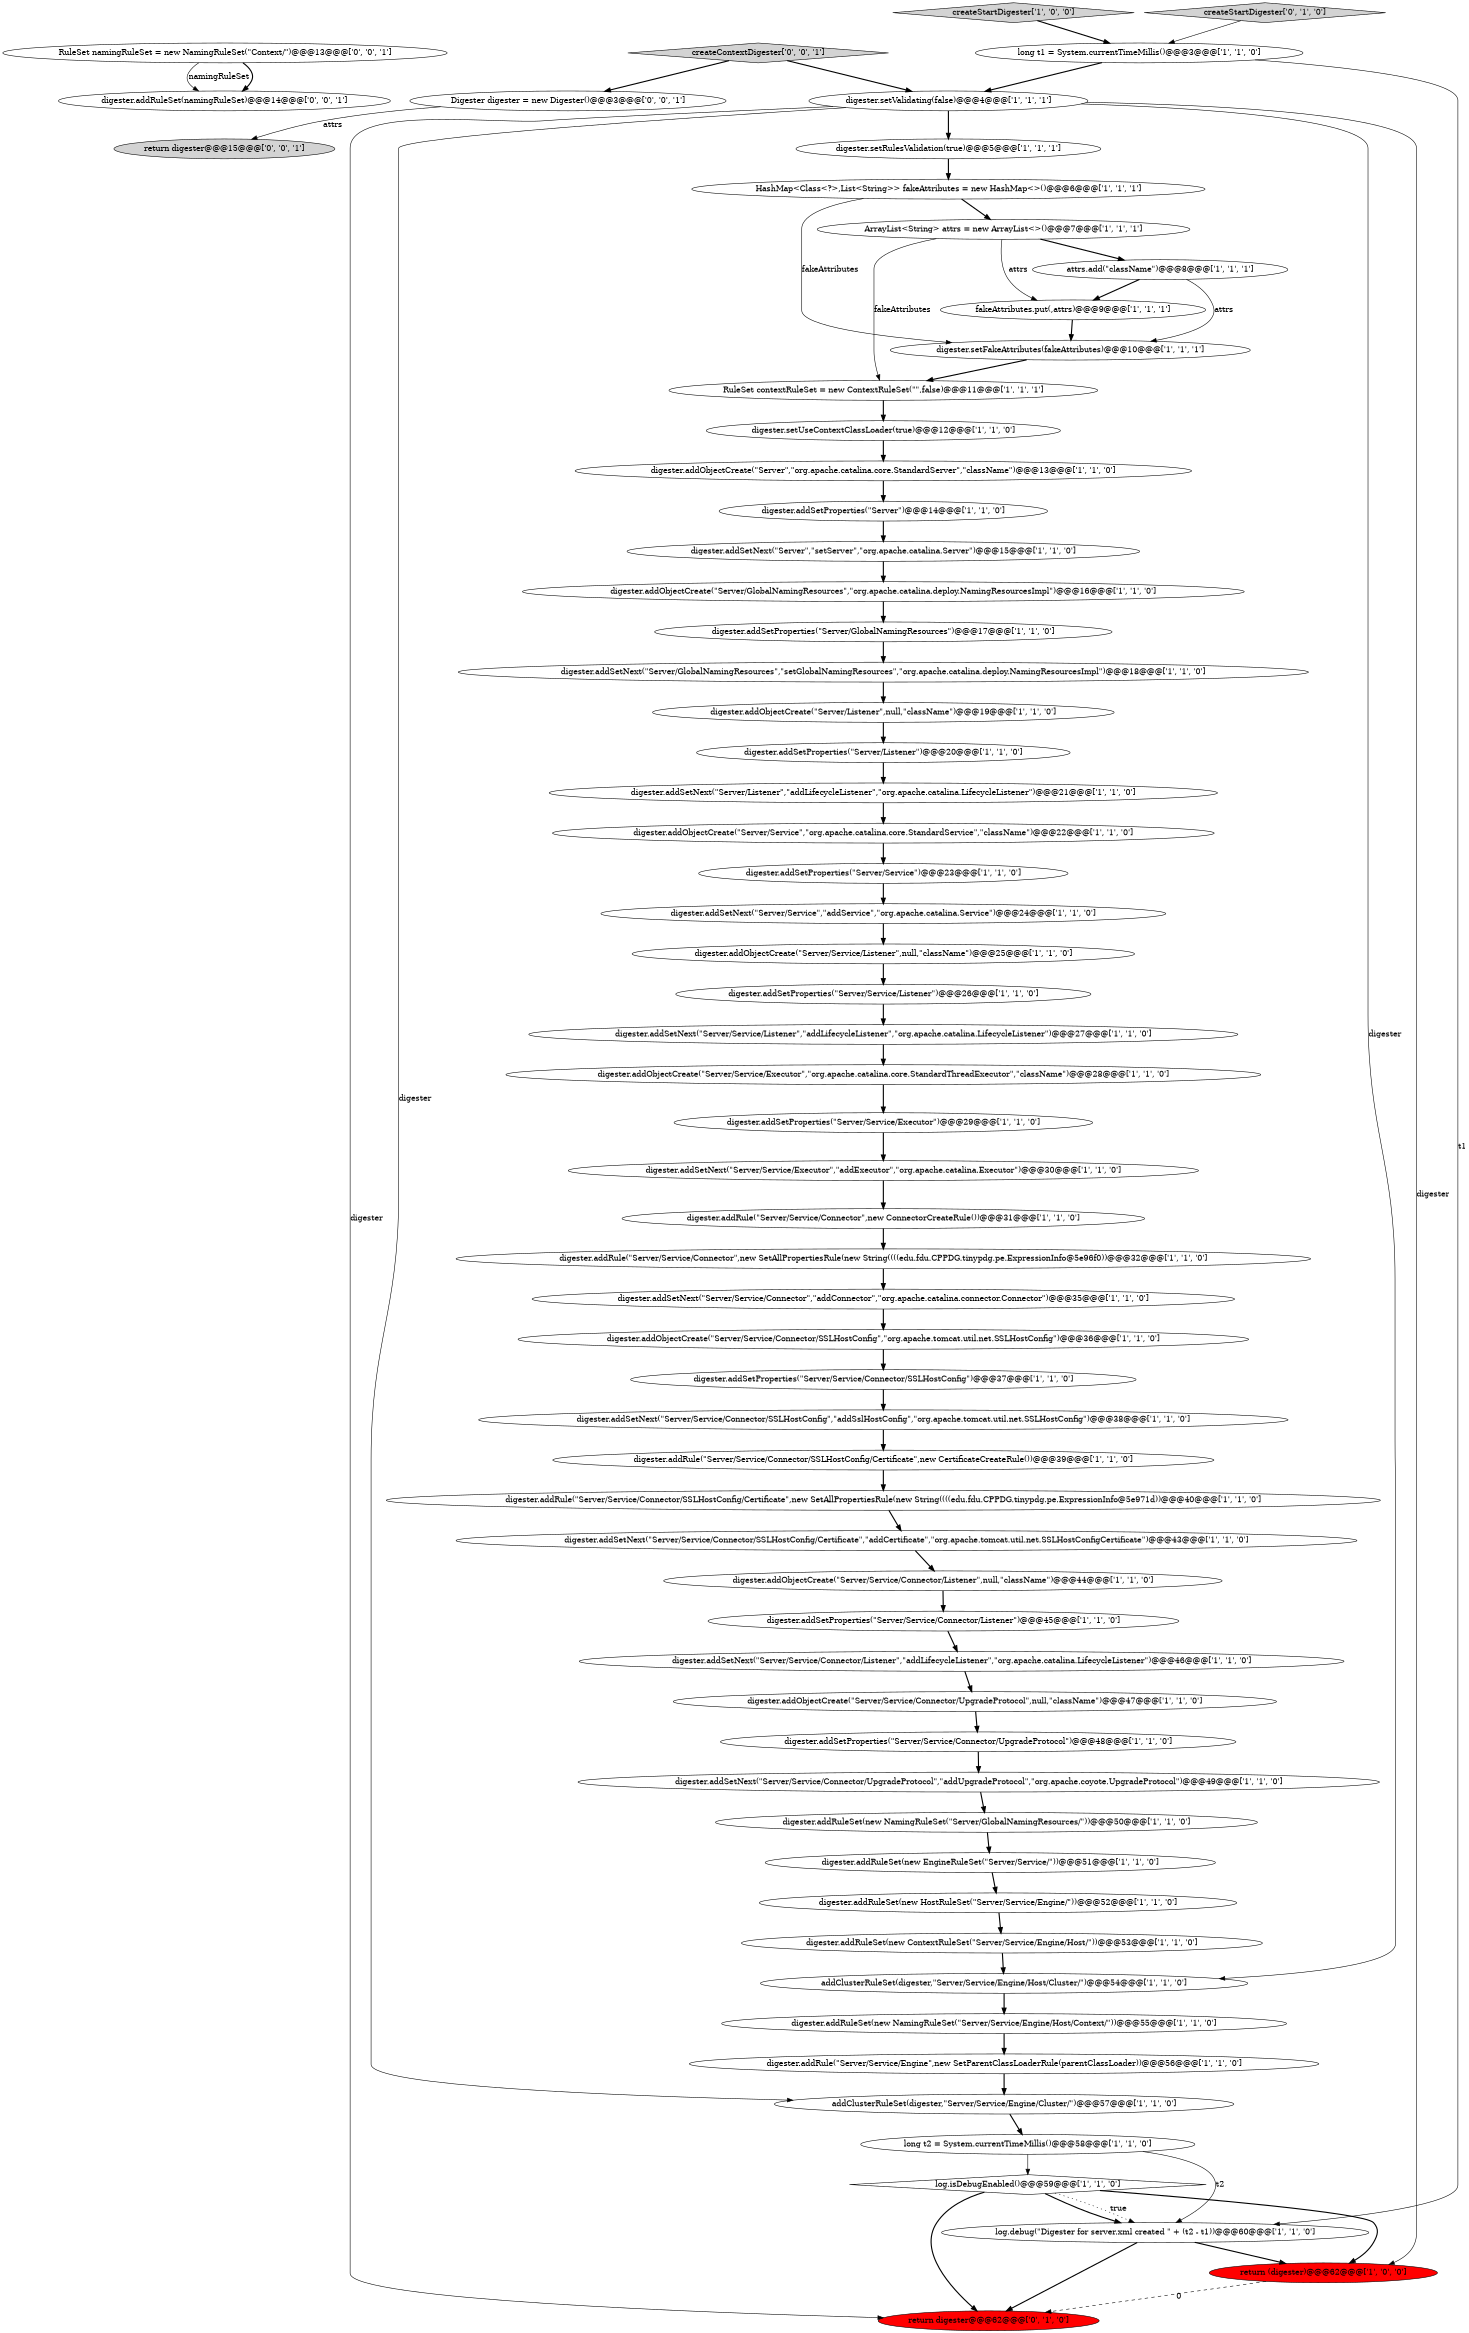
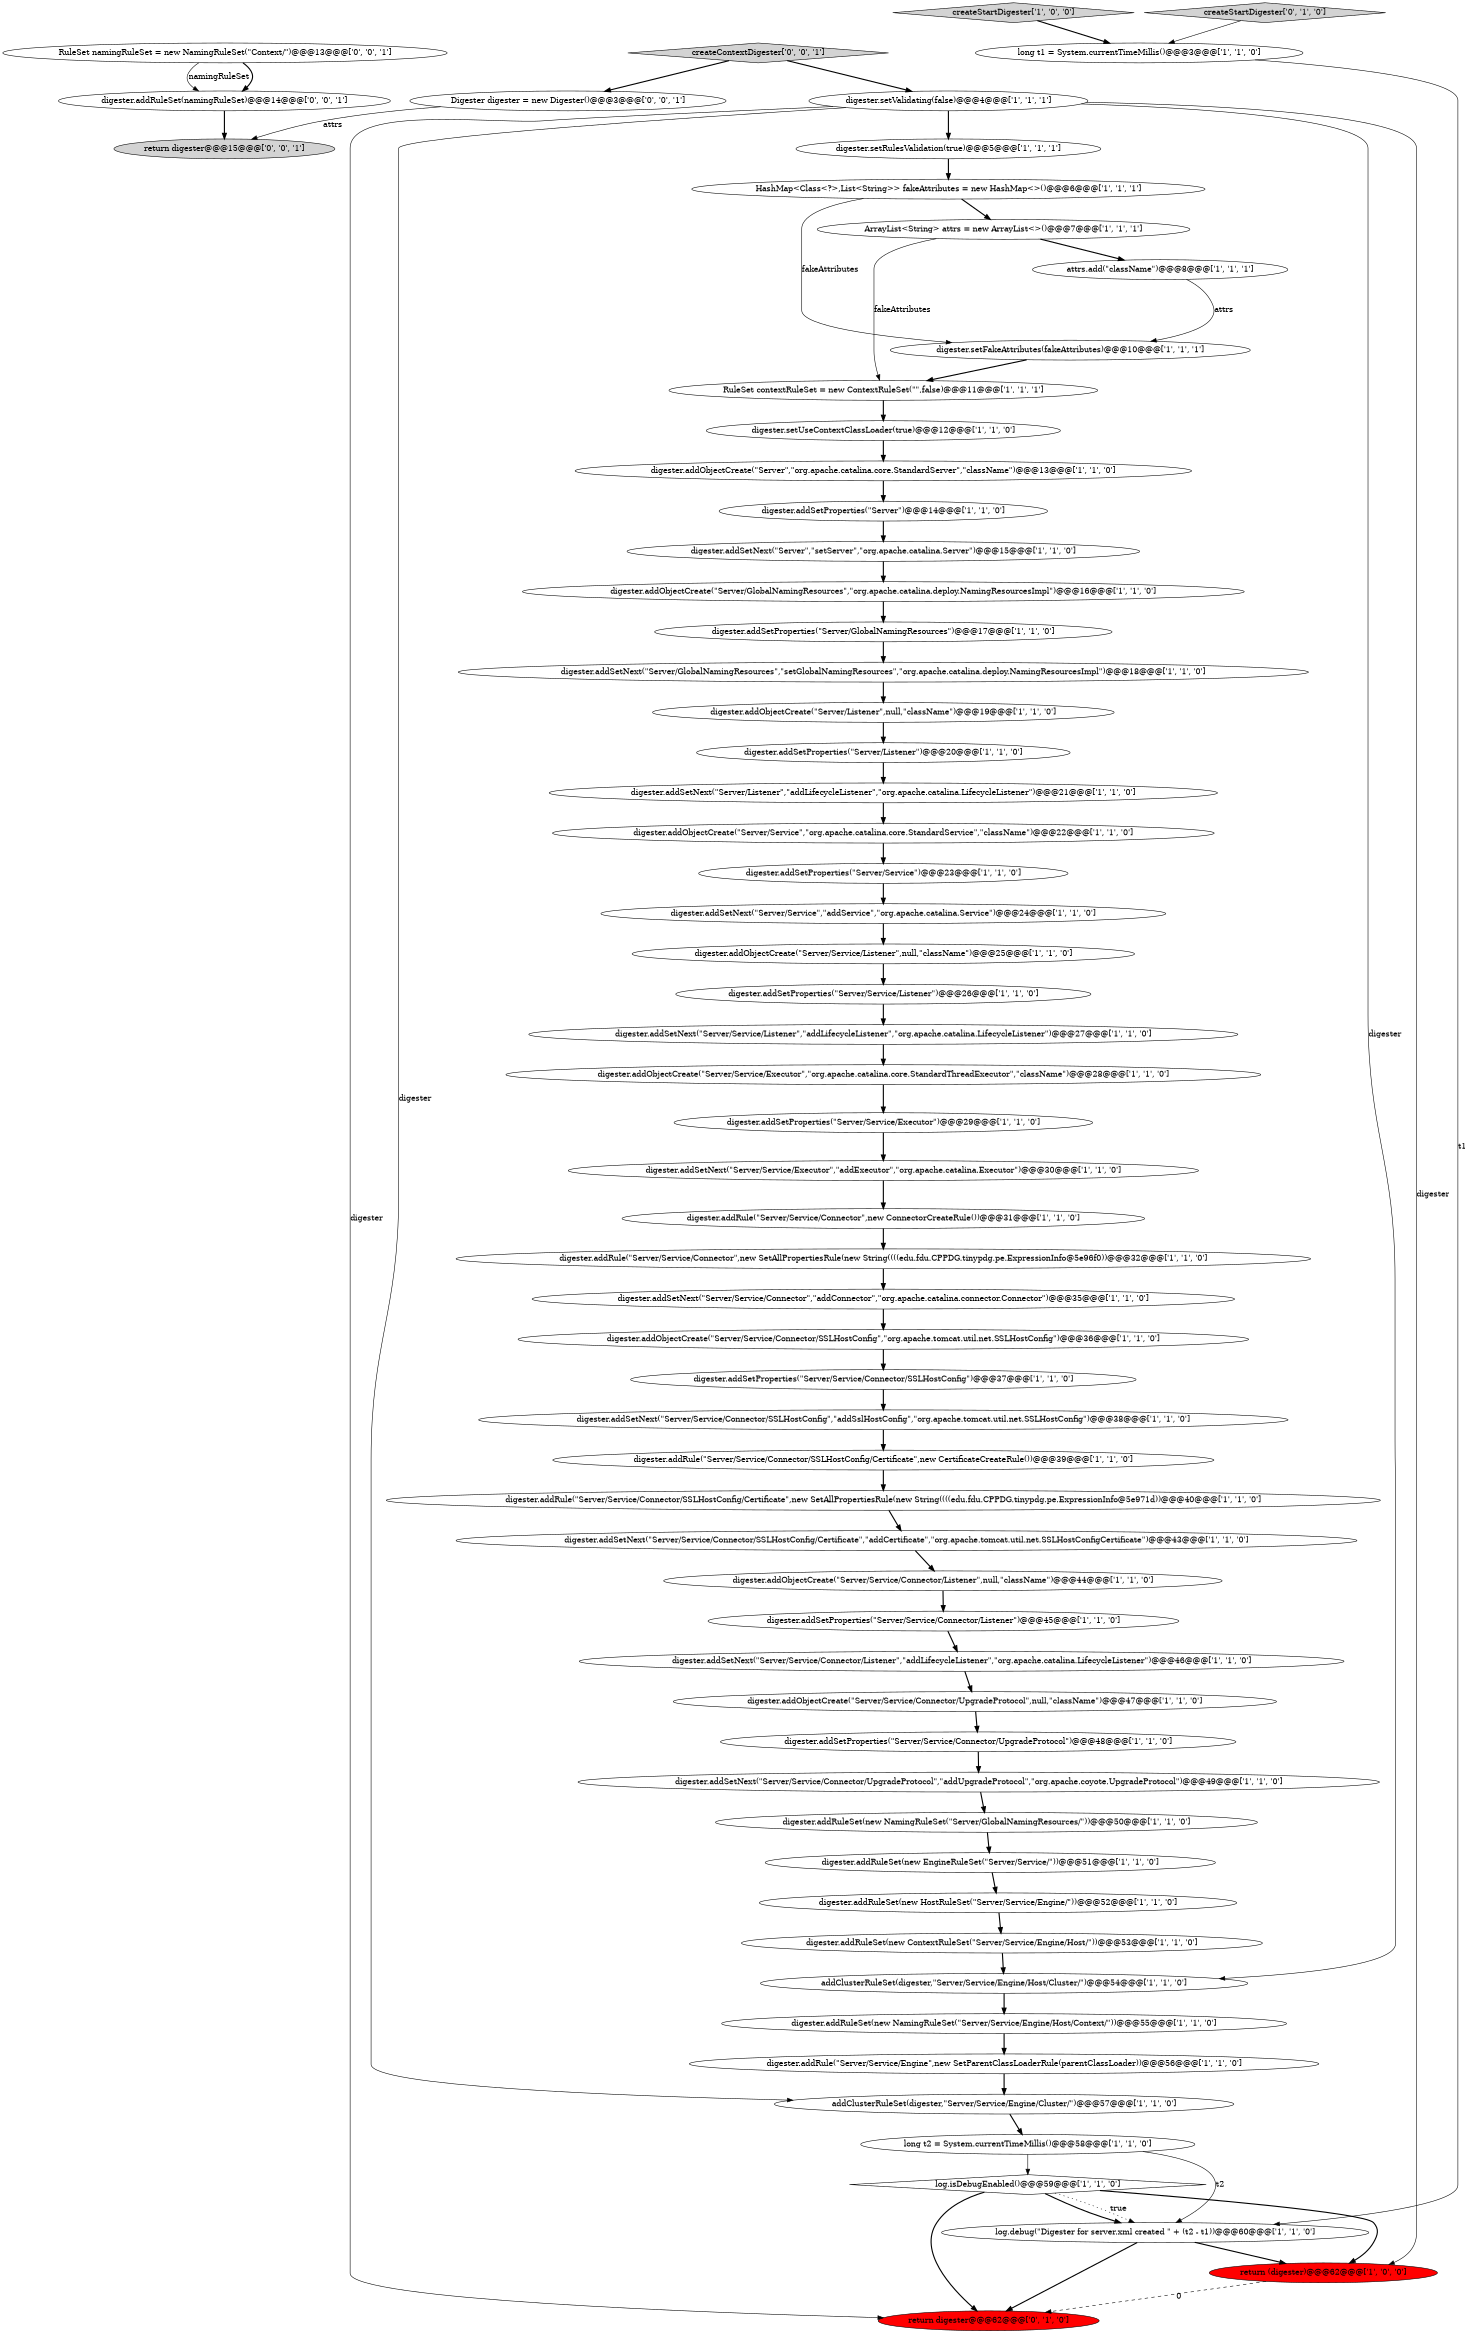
(1046, 76) -> none
none -> (224, 122)
(1073, 310) -> none
